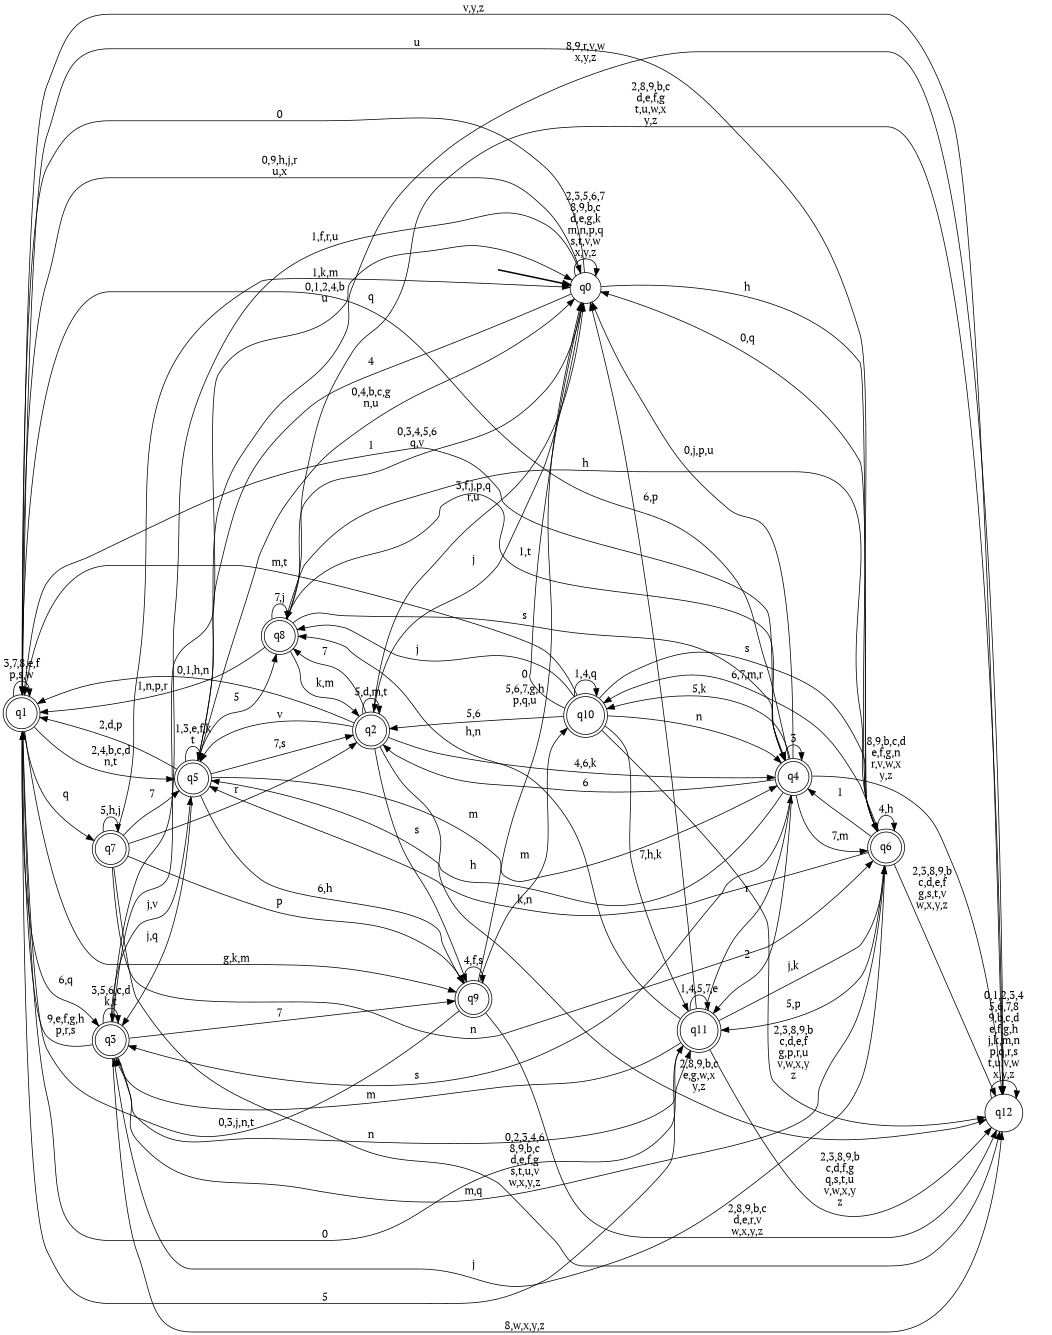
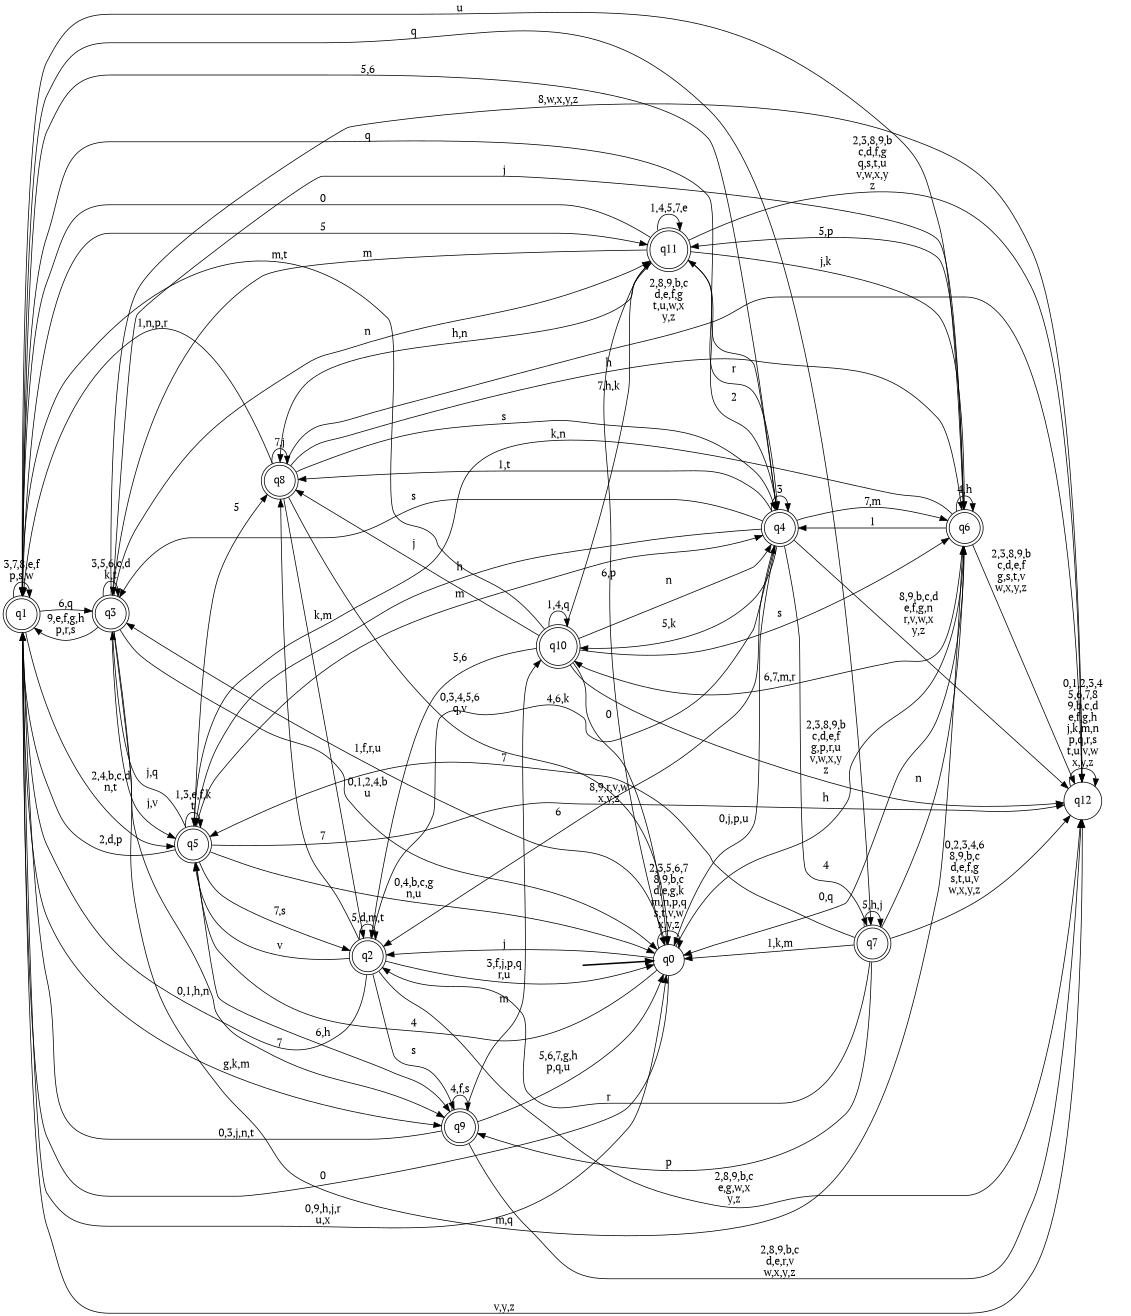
(371, 446) -> (368, 70)
none -> (800, 748)
